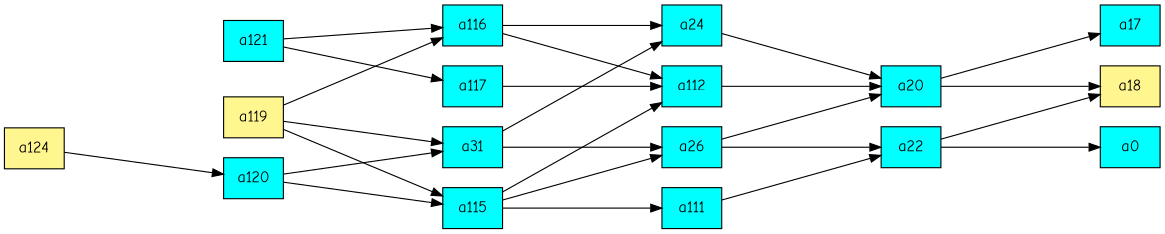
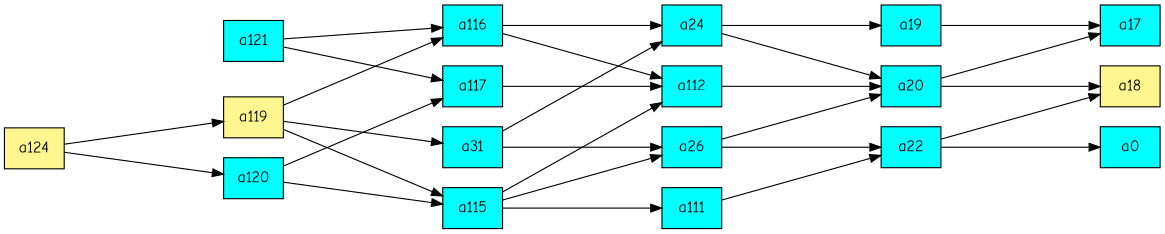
none -> (911, 25)
none -> (138, 134)
(350, 165) -> (350, 138)
